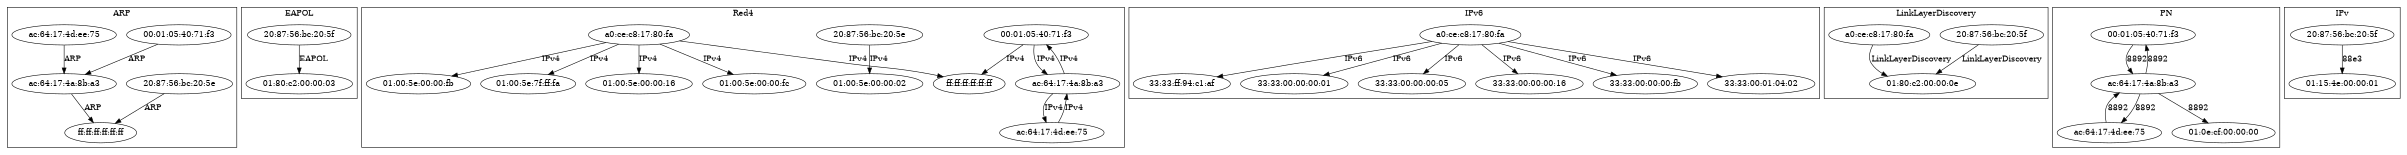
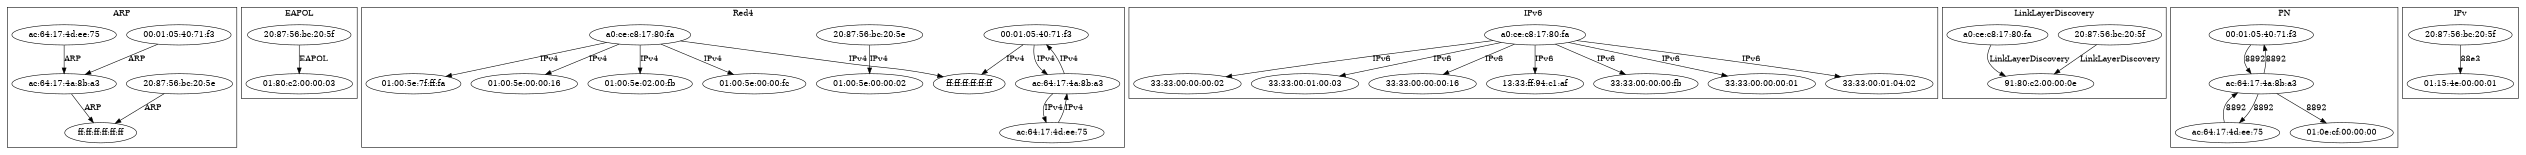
(418, 84) -> (640, 84)
(1182, 84) -> (1535, 84)
none -> (1305, 84)
(1412, 84) -> (1187, 84)
(1923, 84) -> (2041, 84)
